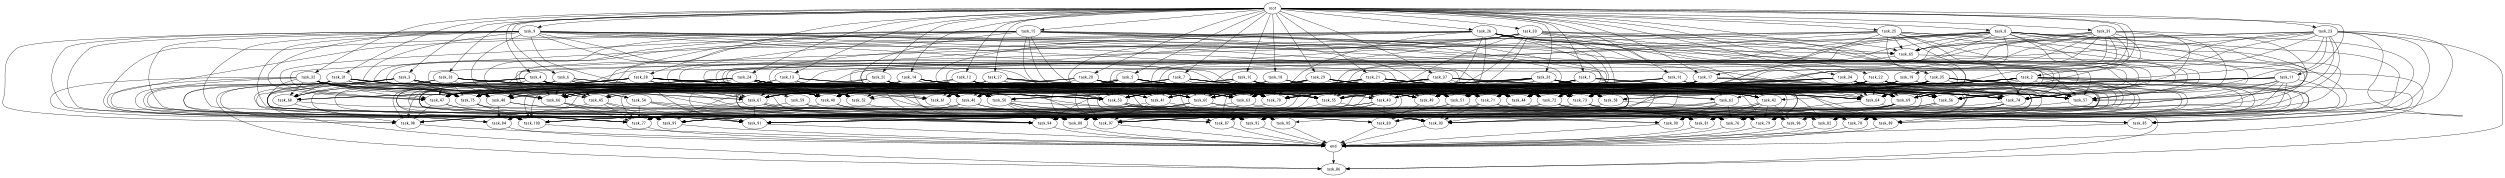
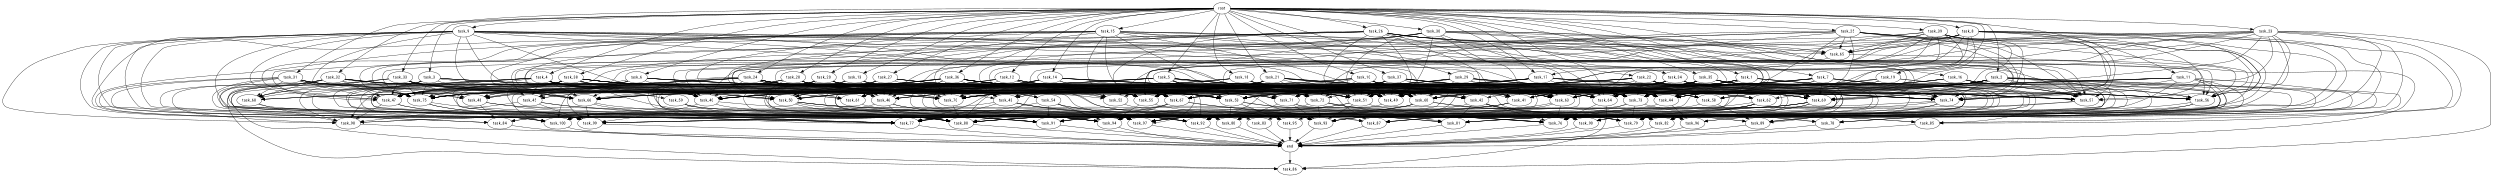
none -> (1259, 123)
